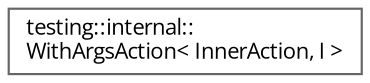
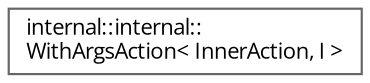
(185, 41) -> (185, 41)
